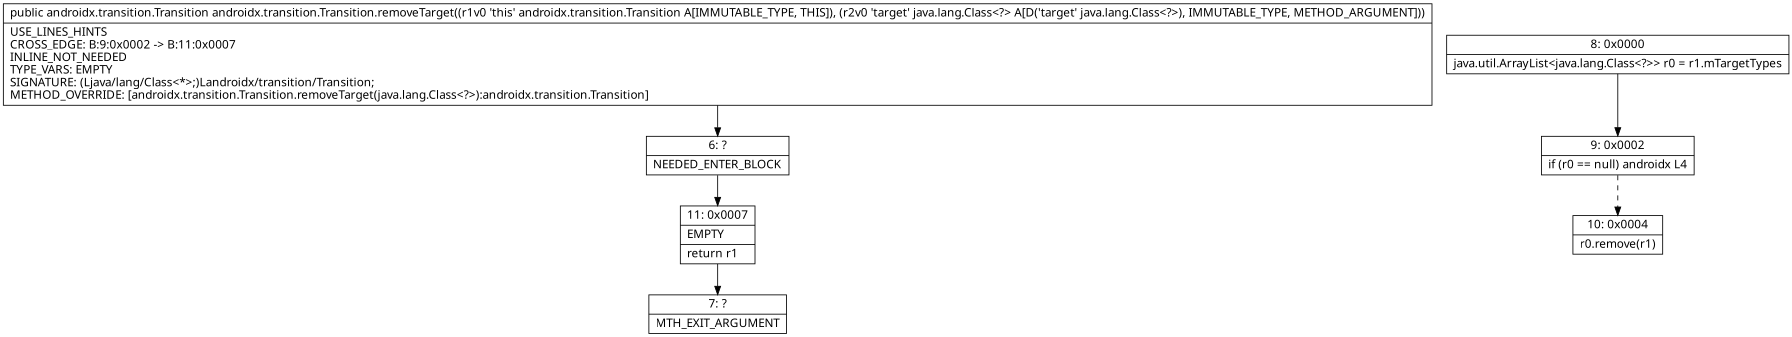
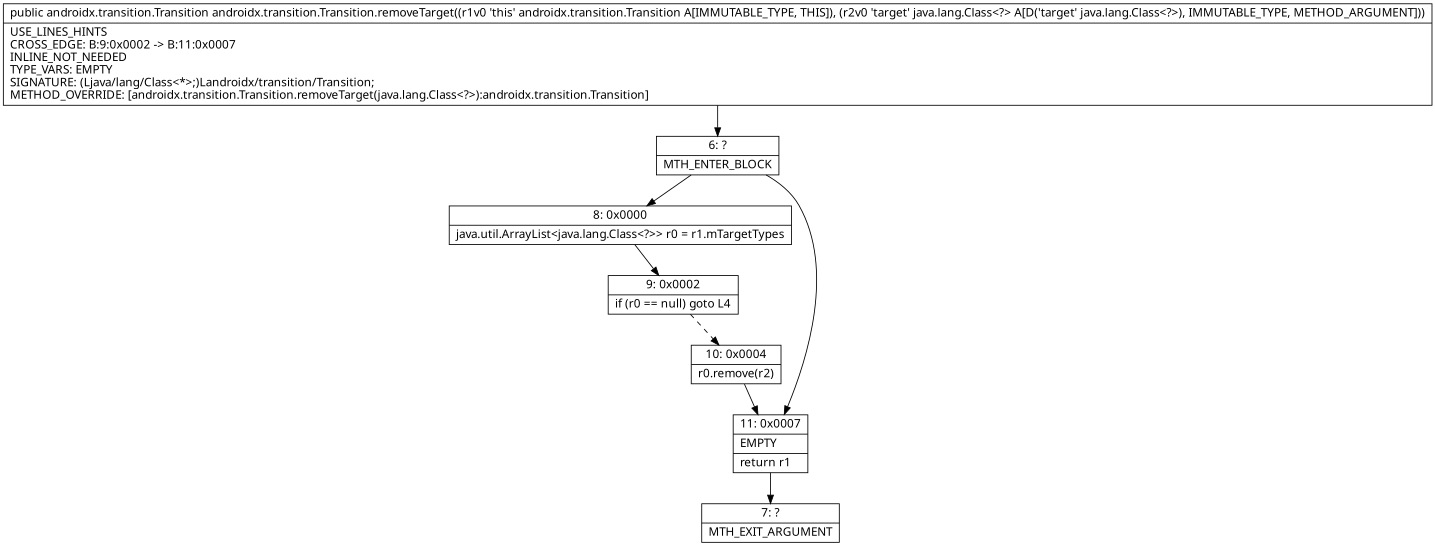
(718, 165) -> (718, 165)
(1618, 165) -> (673, 304)
none -> (672, 188)
(1618, 244) -> (736, 374)
none -> (749, 395)
